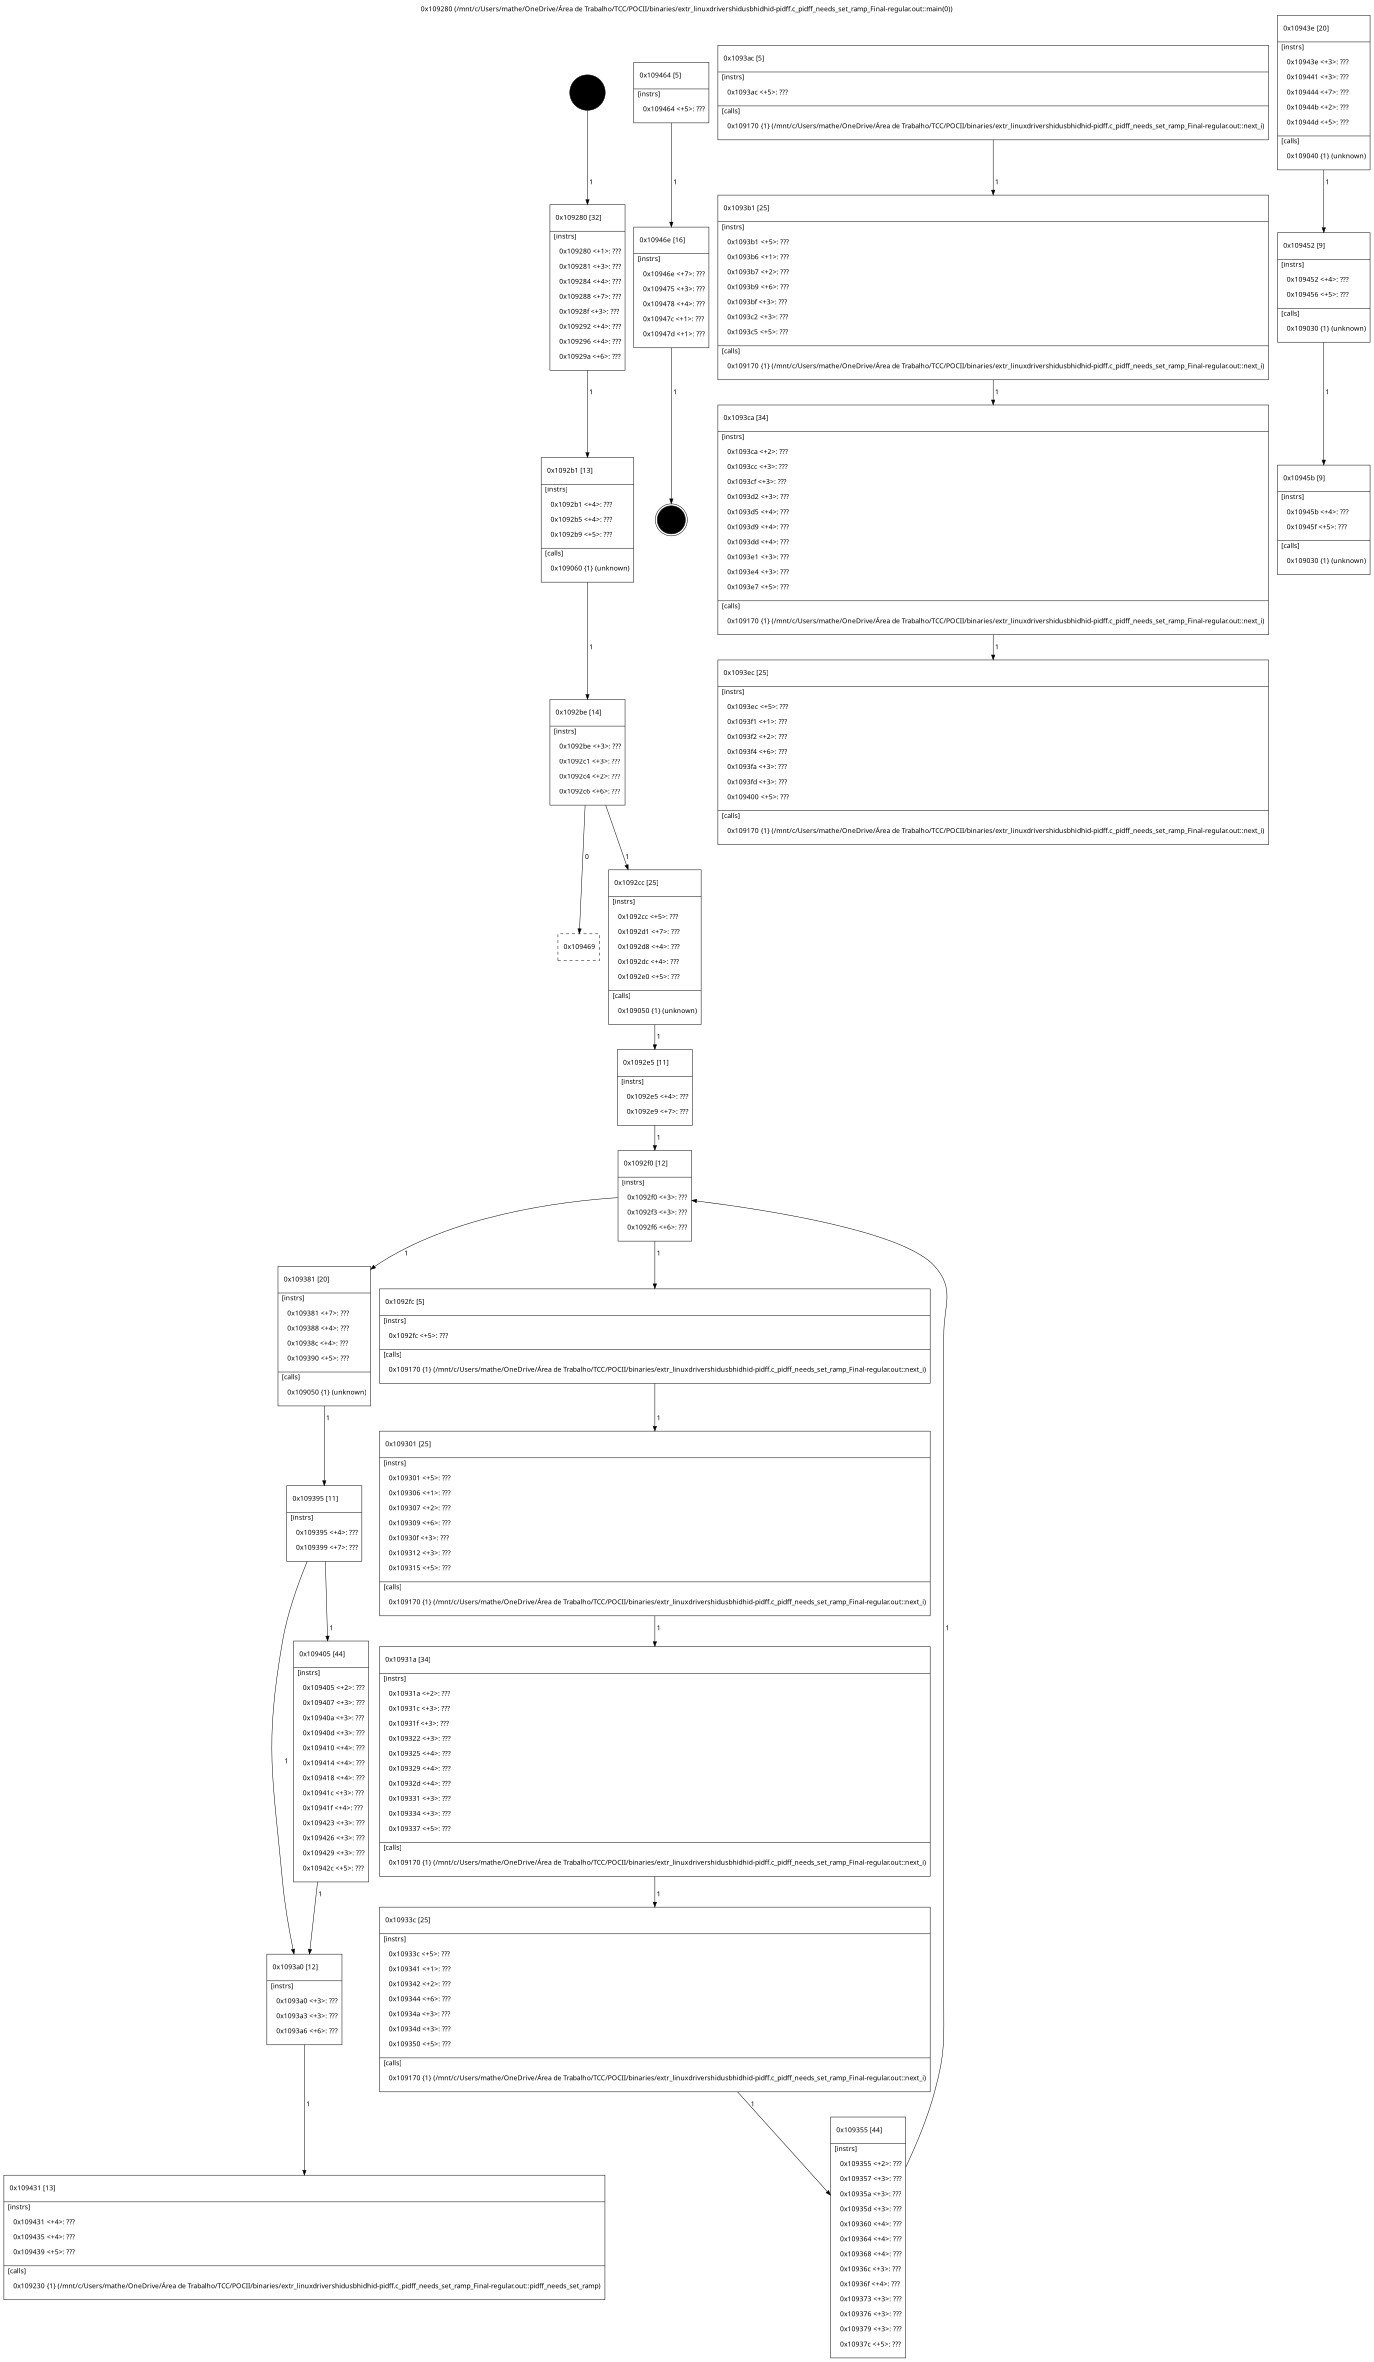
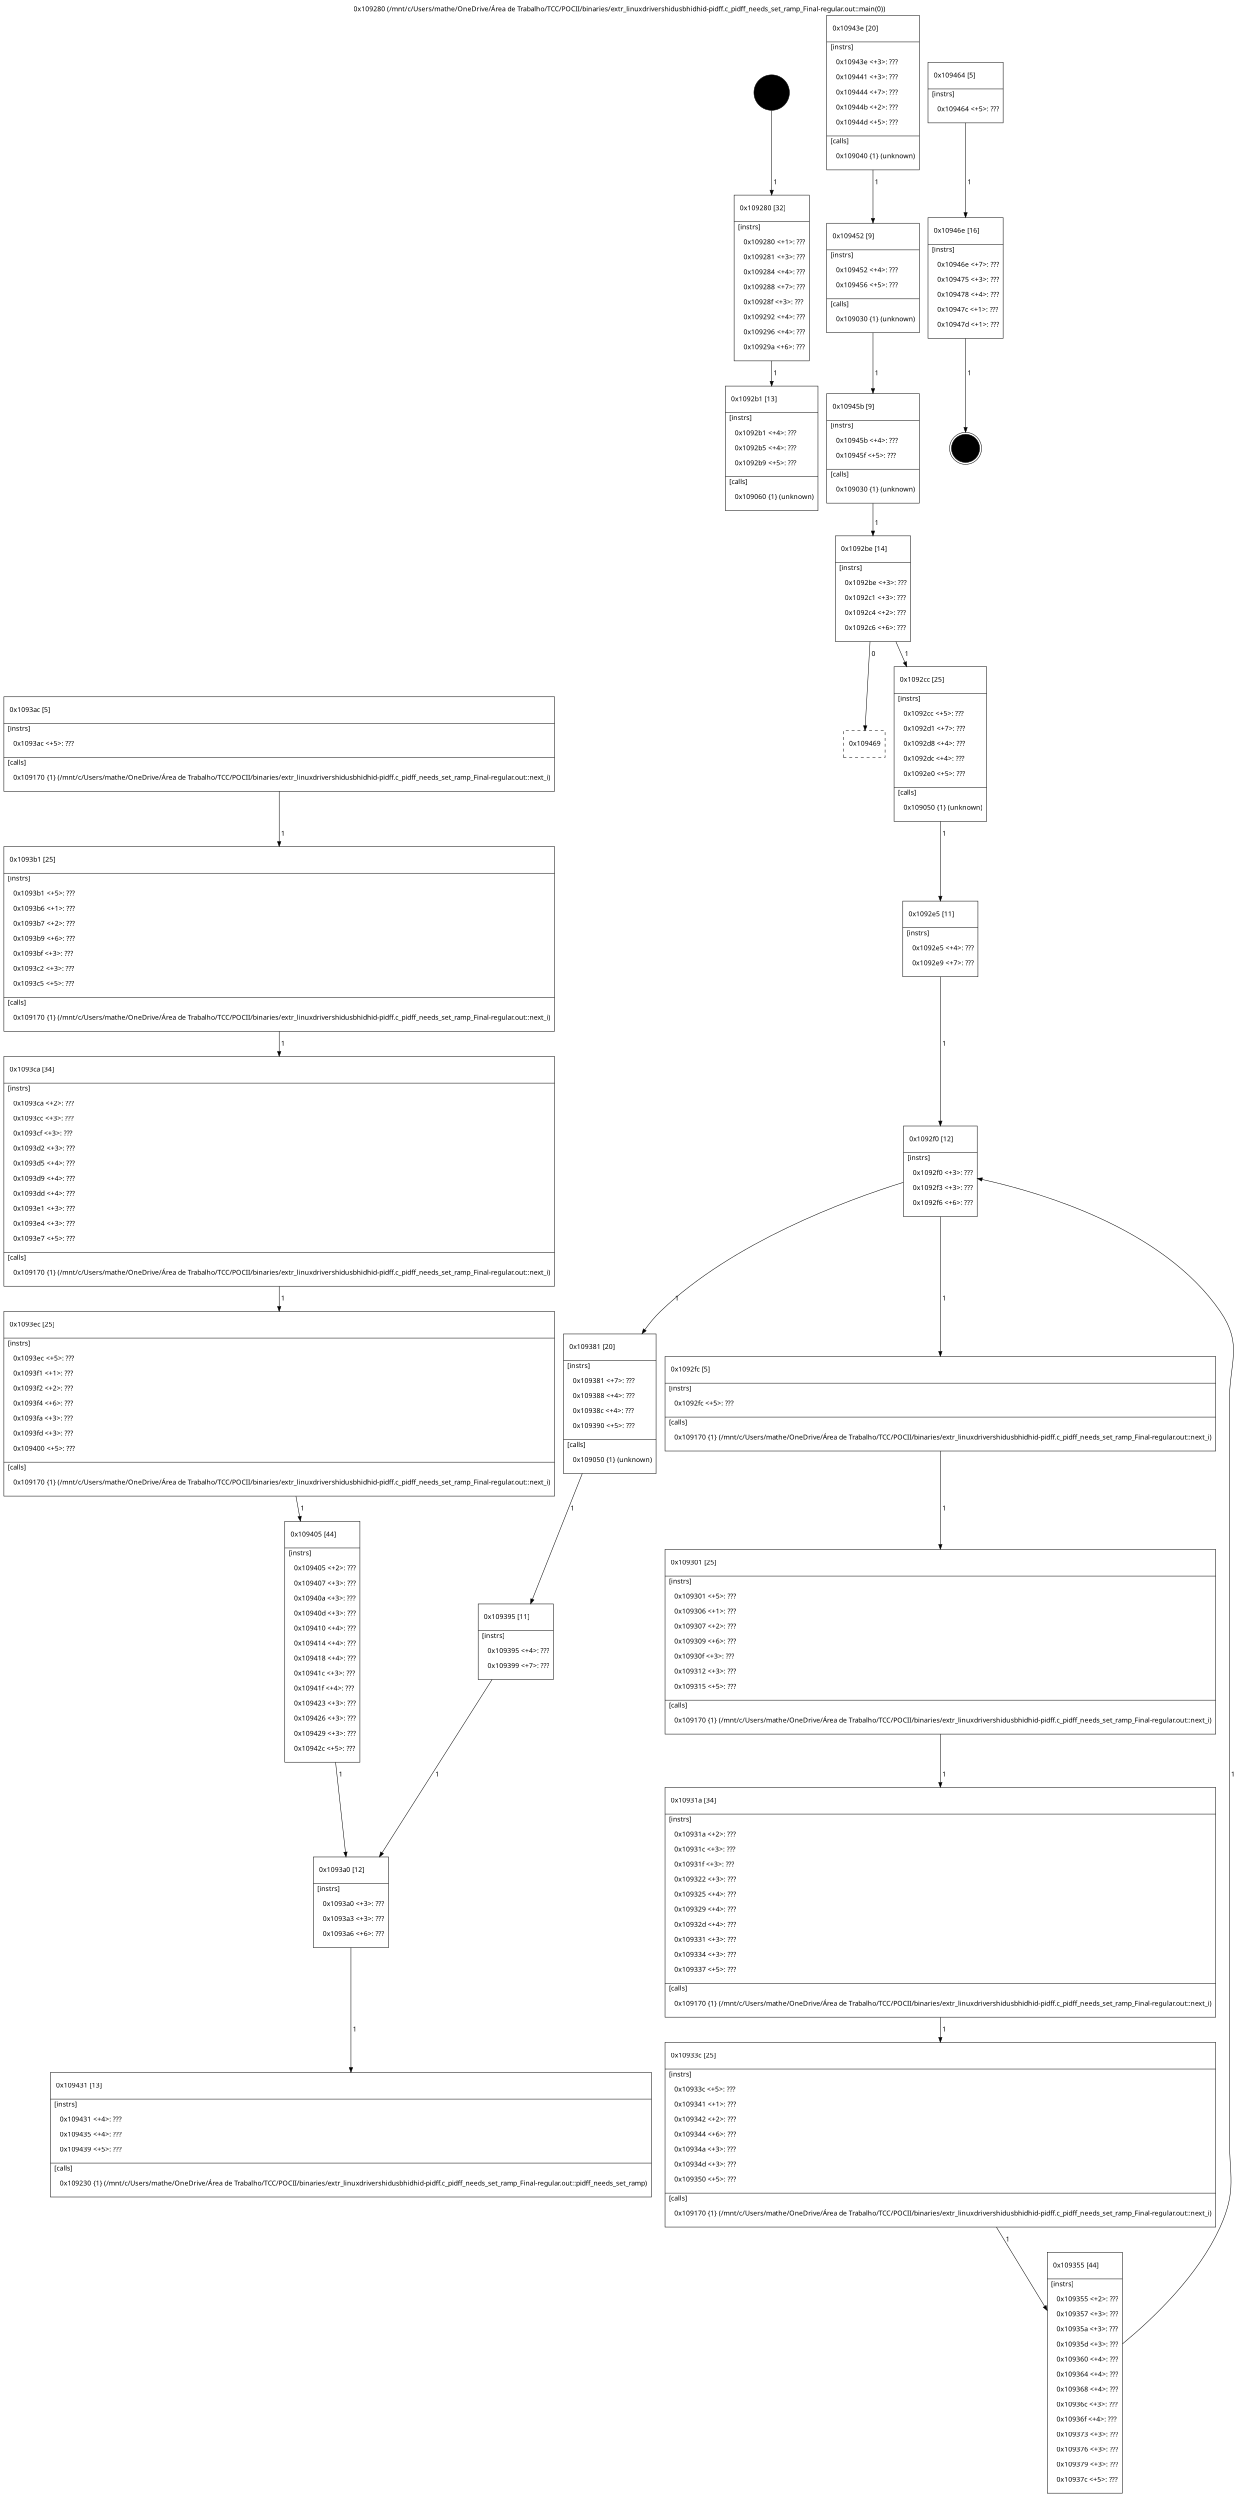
(587, 638) -> (873, 517)
(326, 1599) -> (298, 1506)
